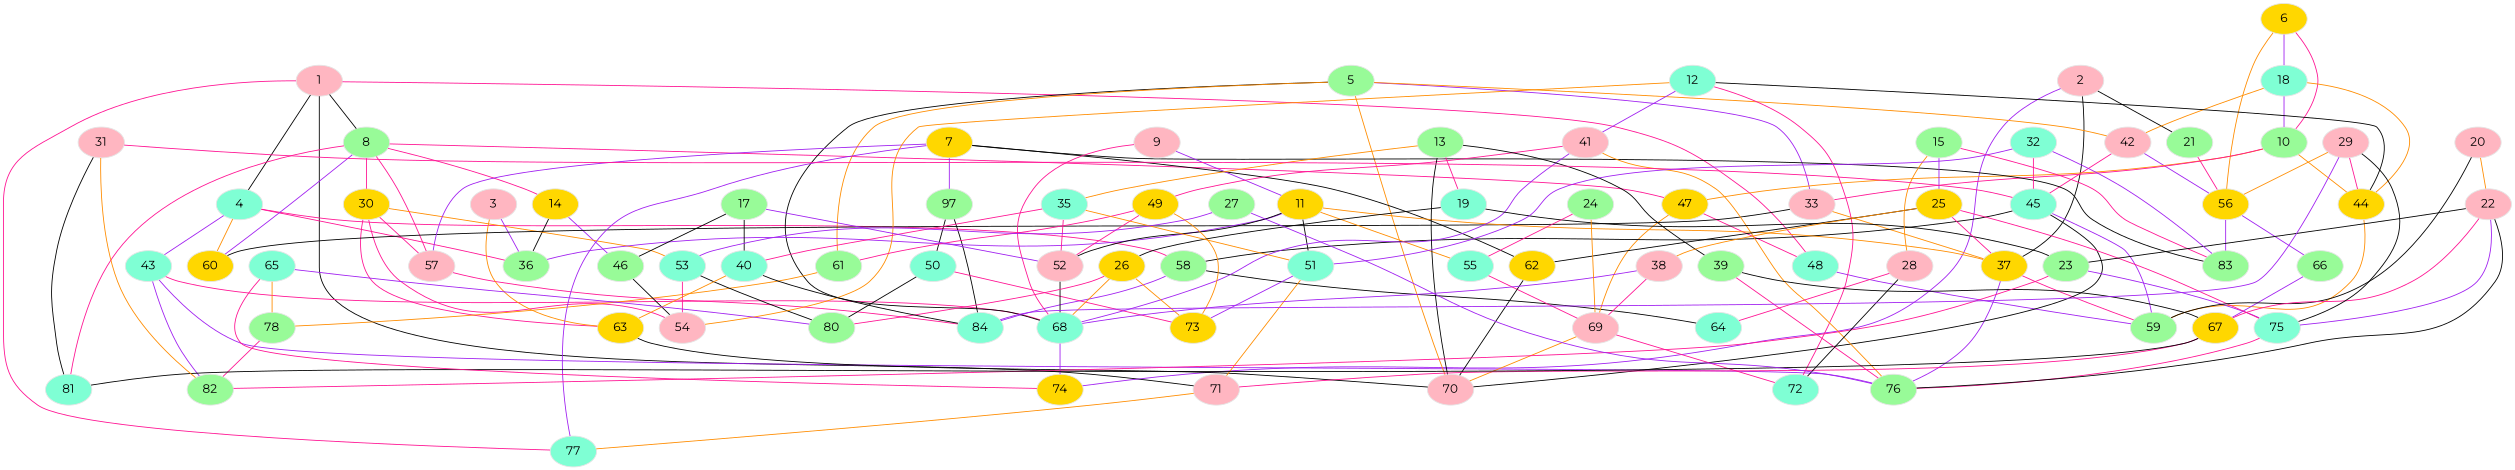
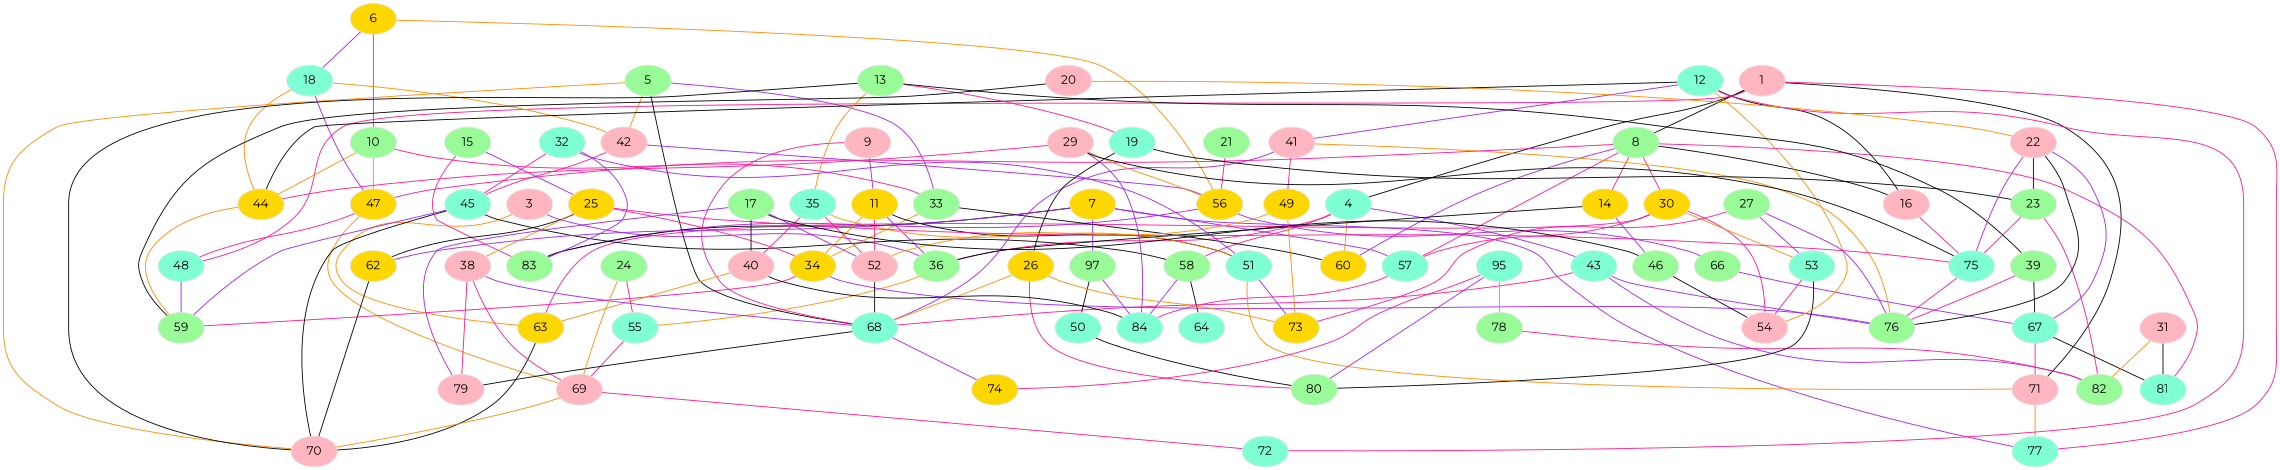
(2081, 81) -> none
(2284, 110) -> (336, 145)
(785, 163) -> none
(1290, 181) -> (732, 230)
(1812, 204) -> (936, 204)
none -> (1906, 204)
(1179, 234) -> (875, 235)
(1385, 235) -> (797, 307)
(1106, 236) -> (1080, 234)
(968, 265) -> (1110, 288)
(272, 266) -> (1500, 266)
(432, 266) -> (1405, 266)
(744, 266) -> (751, 266)
(839, 266) -> none
(1910, 266) -> none
(2004, 266) -> (813, 266)
(2162, 287) -> (1999, 239)
(1025, 288) -> (1471, 250)
(2369, 298) -> (2106, 235)
(2215, 328) -> (2035, 328)
none -> (461, 390)
